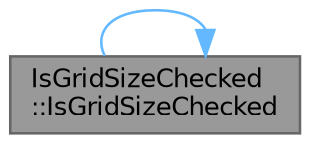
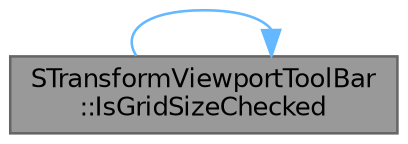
(155, 95) -> (204, 95)
